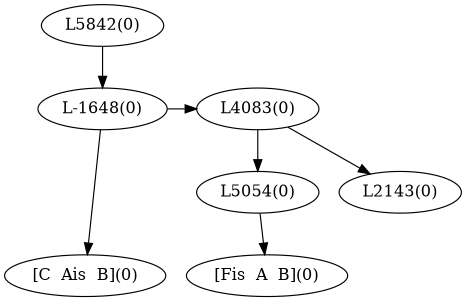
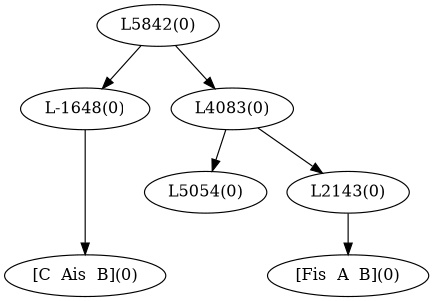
(176, 109) -> (191, 63)
(262, 228) -> (348, 228)
